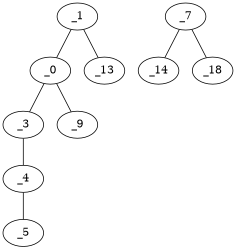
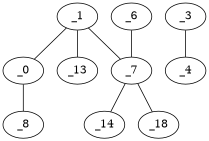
none -> (131, 17)
none -> (104, 43)
(37, 98) -> none
(77, 125) -> (23, 125)
(23, 233) -> none
